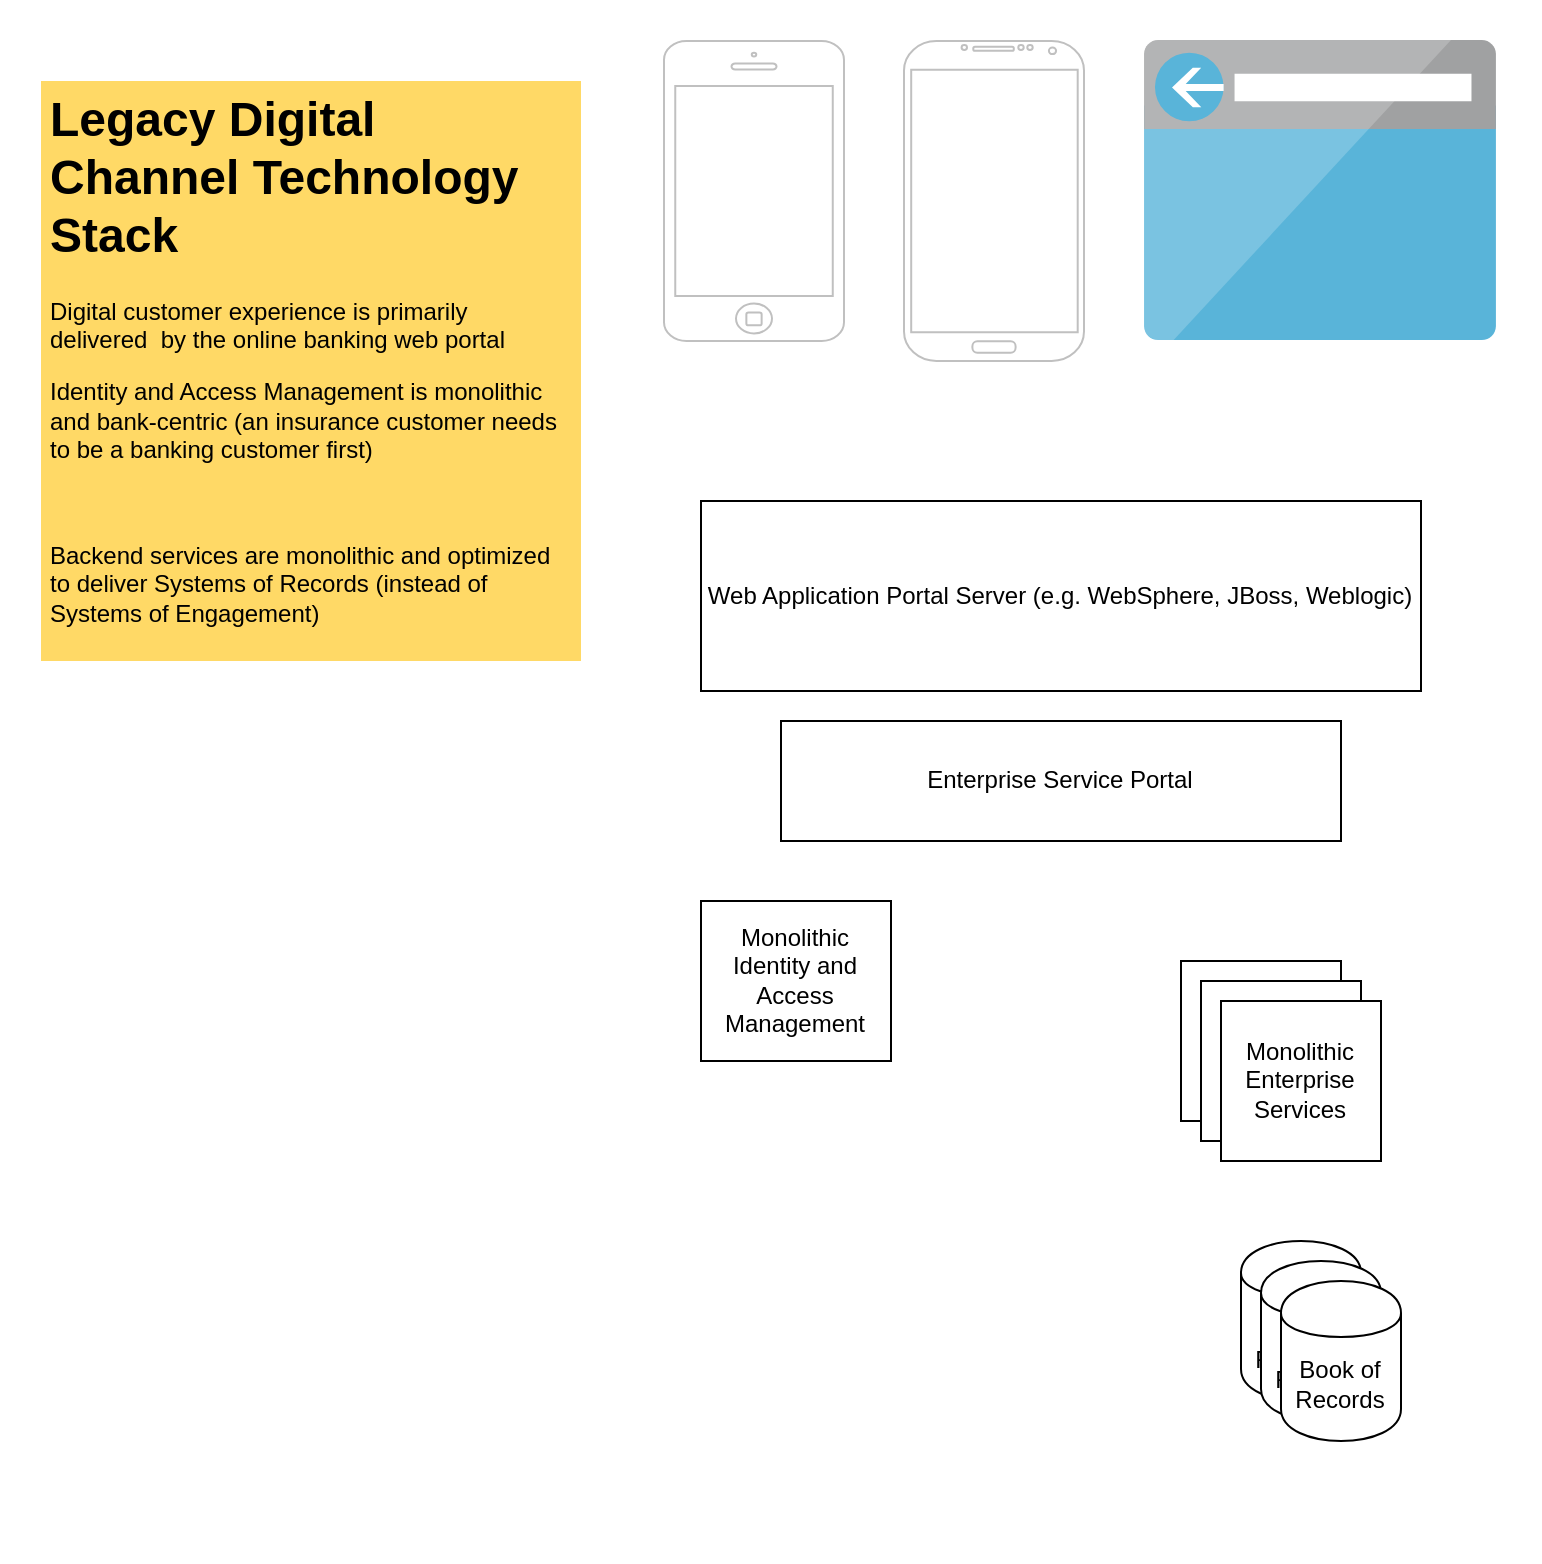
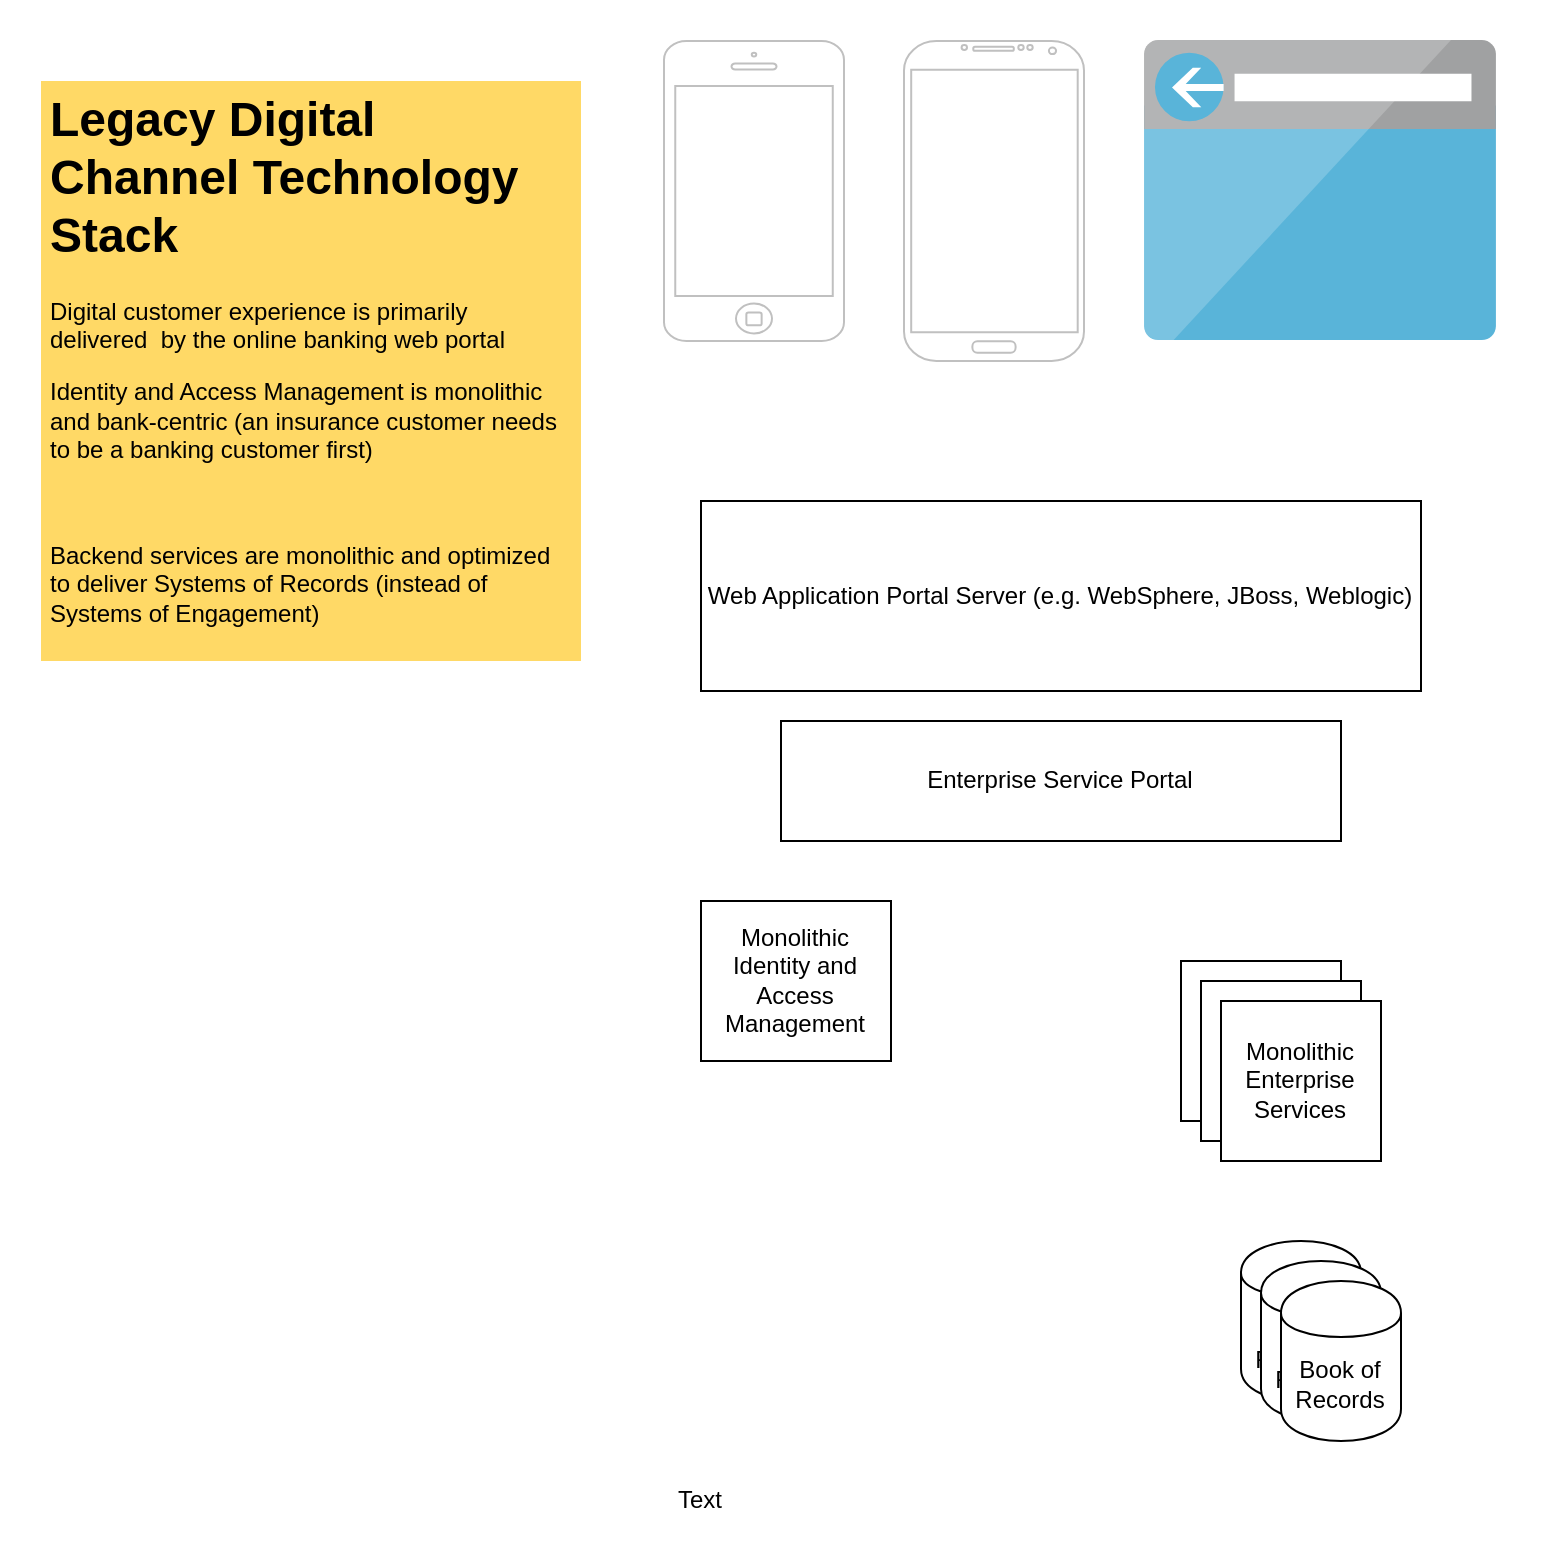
none -> (701, 1501)
